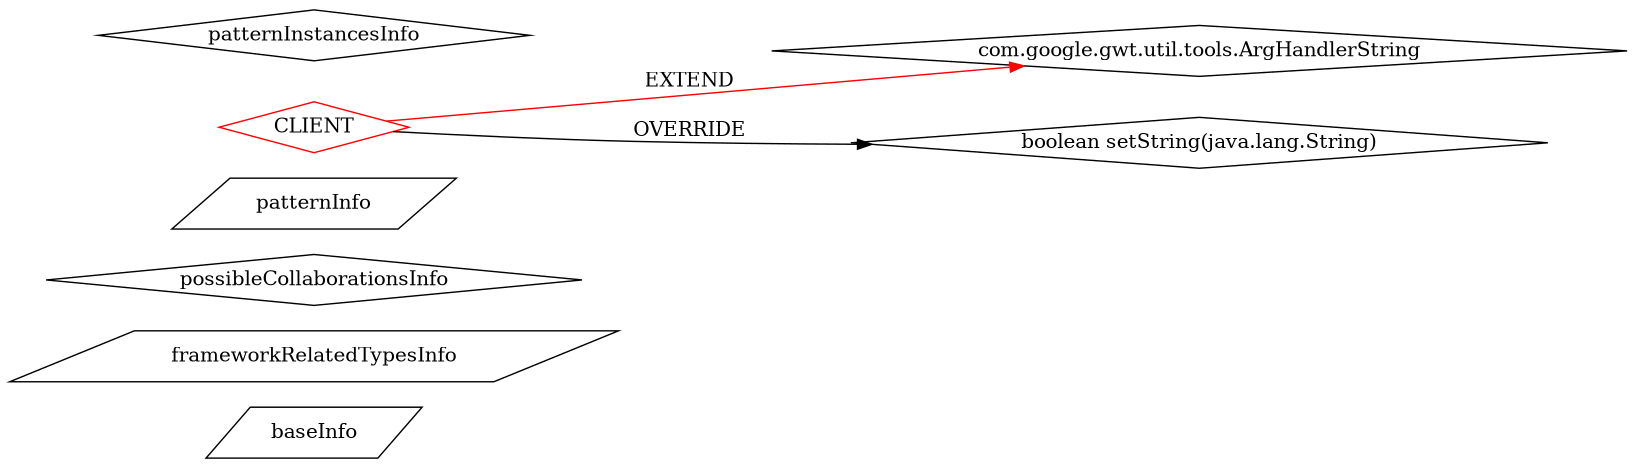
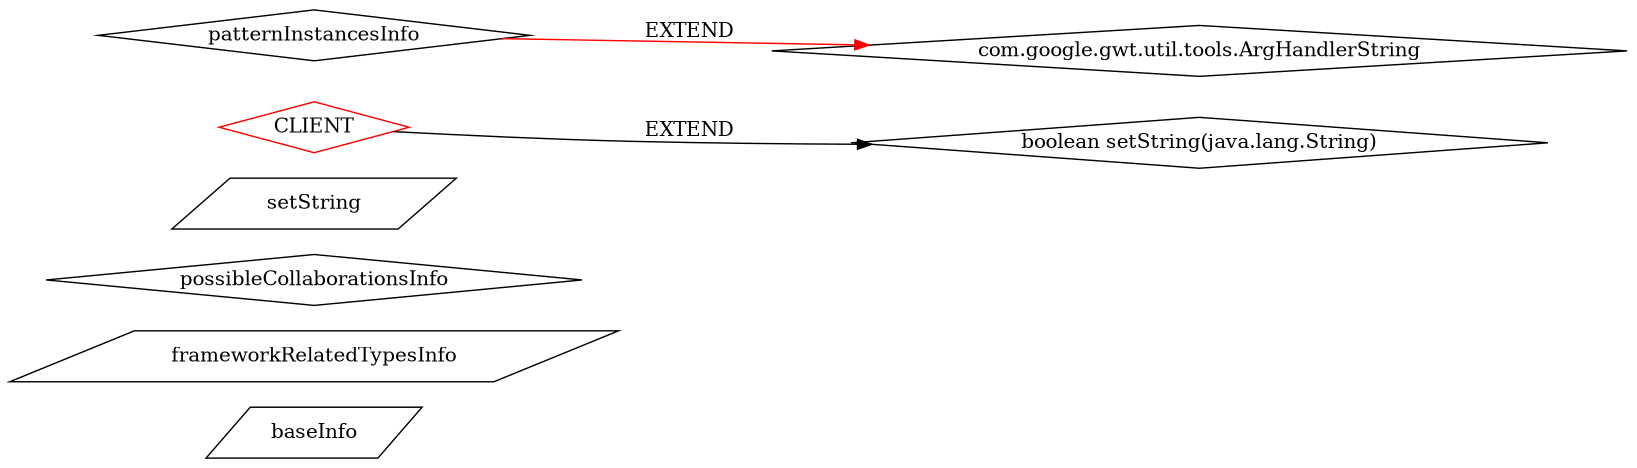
(698, 94) -> (678, 42)
(690, 131) -> (690, 131)
(314, 204) -> (314, 204)
